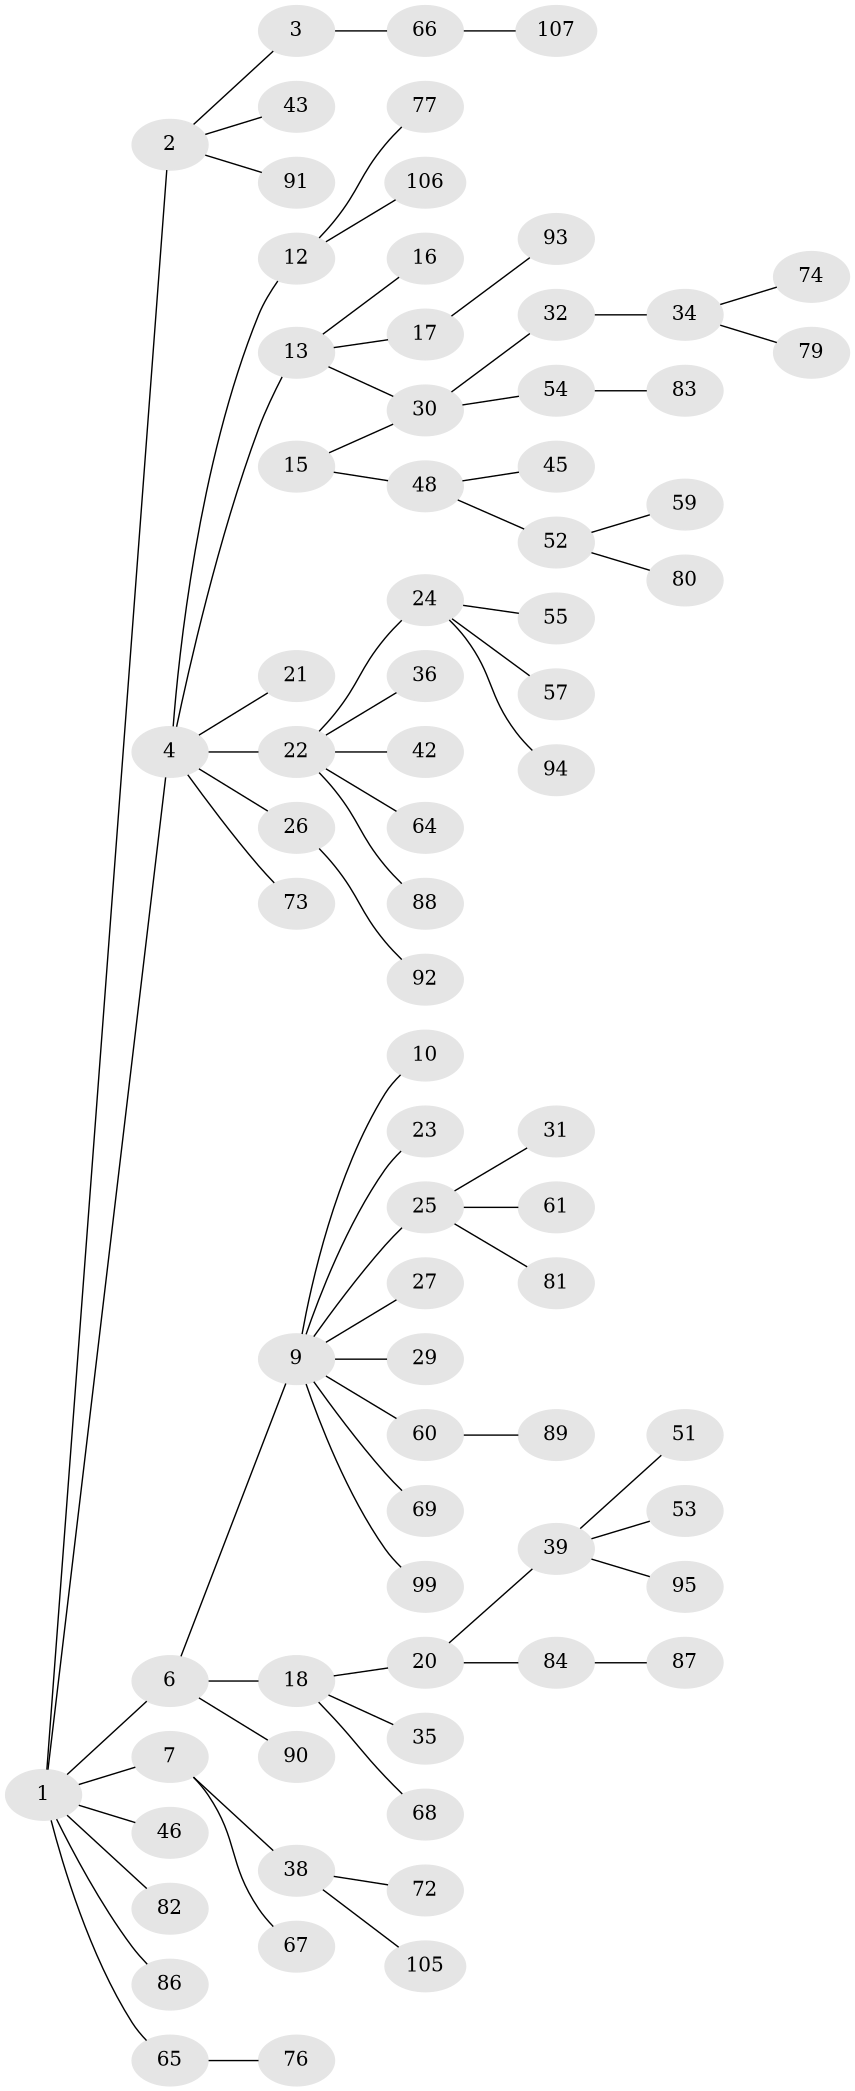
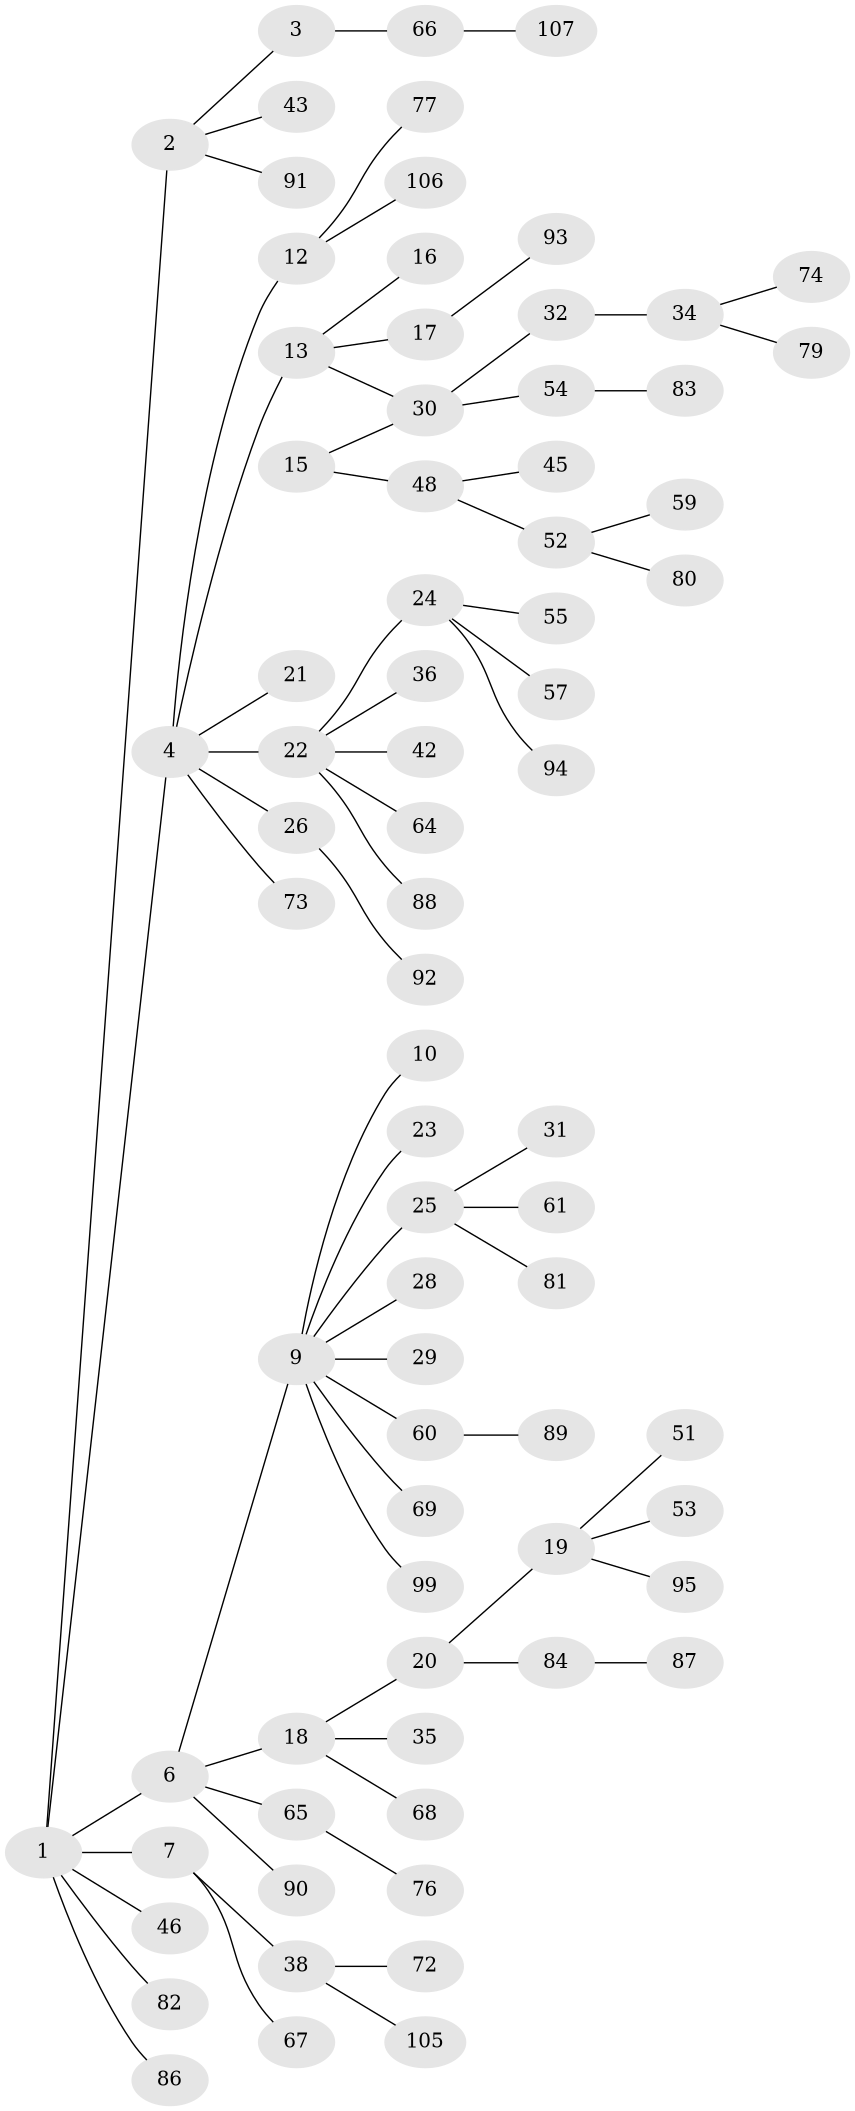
(425, 1283) -> (425, 1283)
(556, 1549) -> (556, 1549)
(89, 1935) -> (234, 1796)
